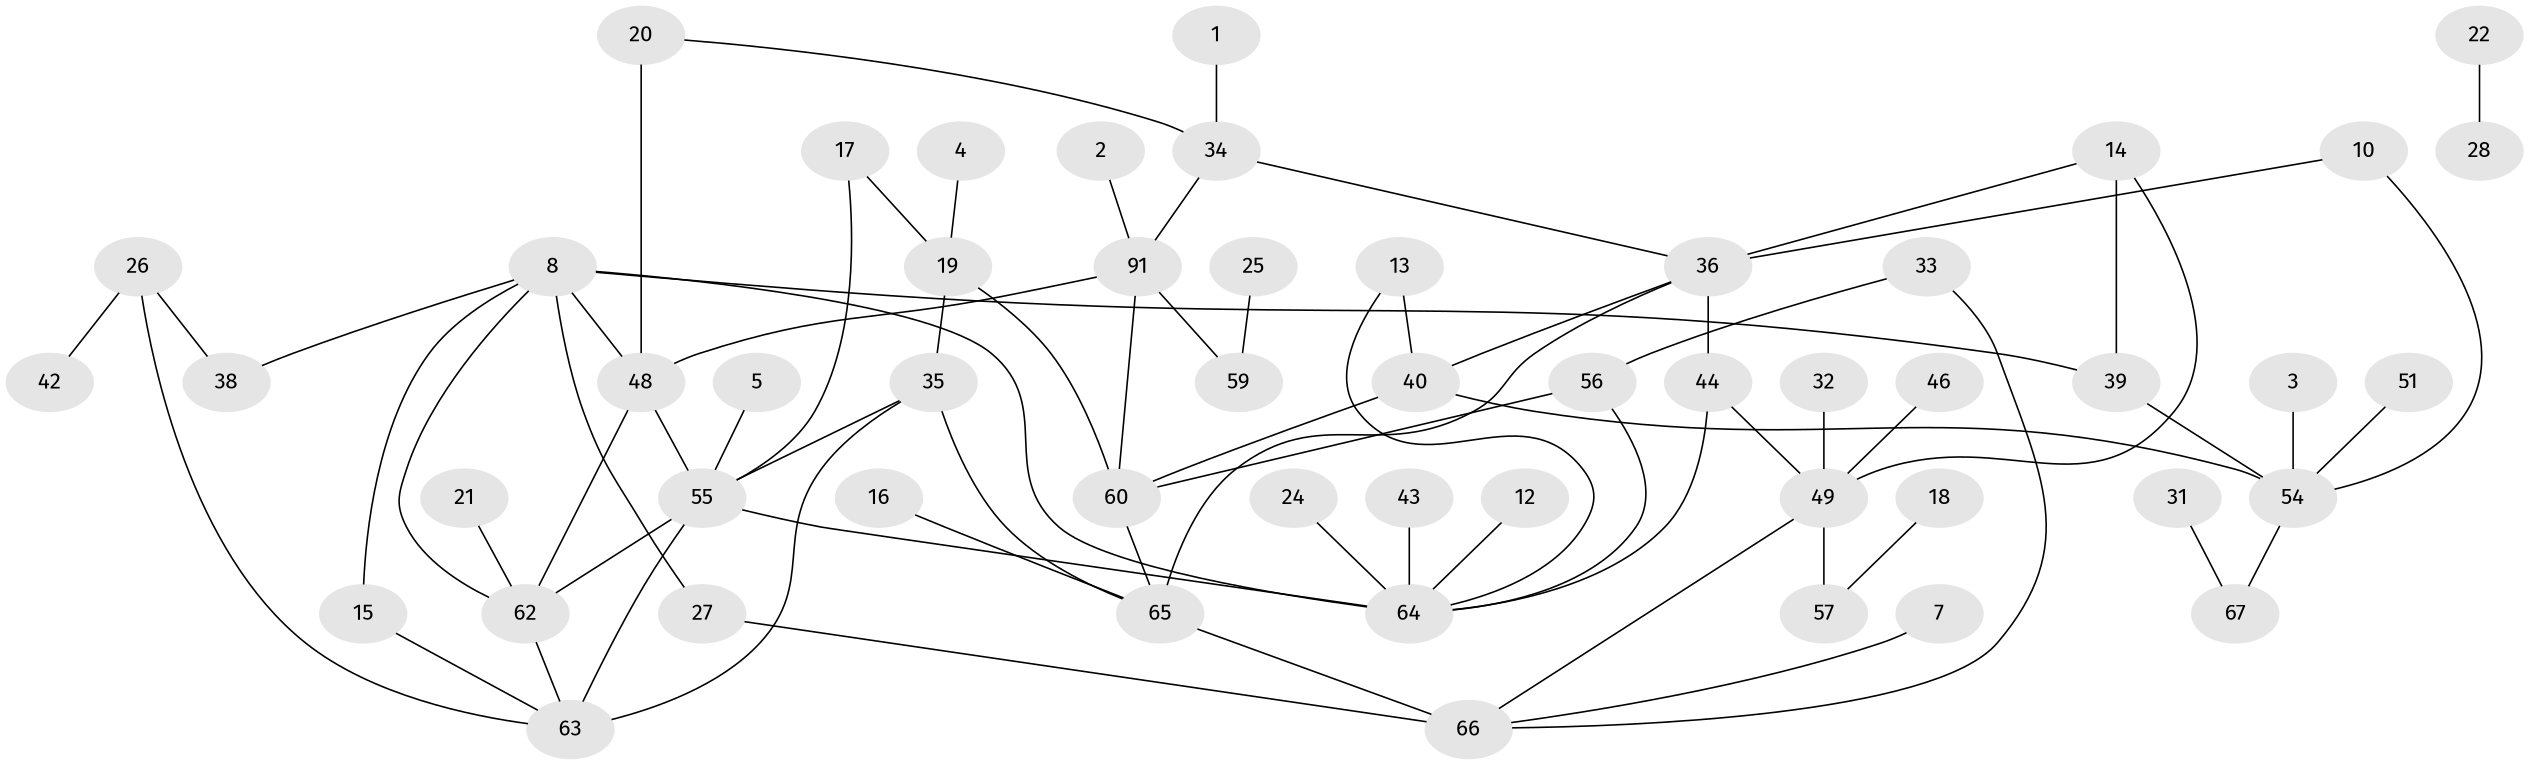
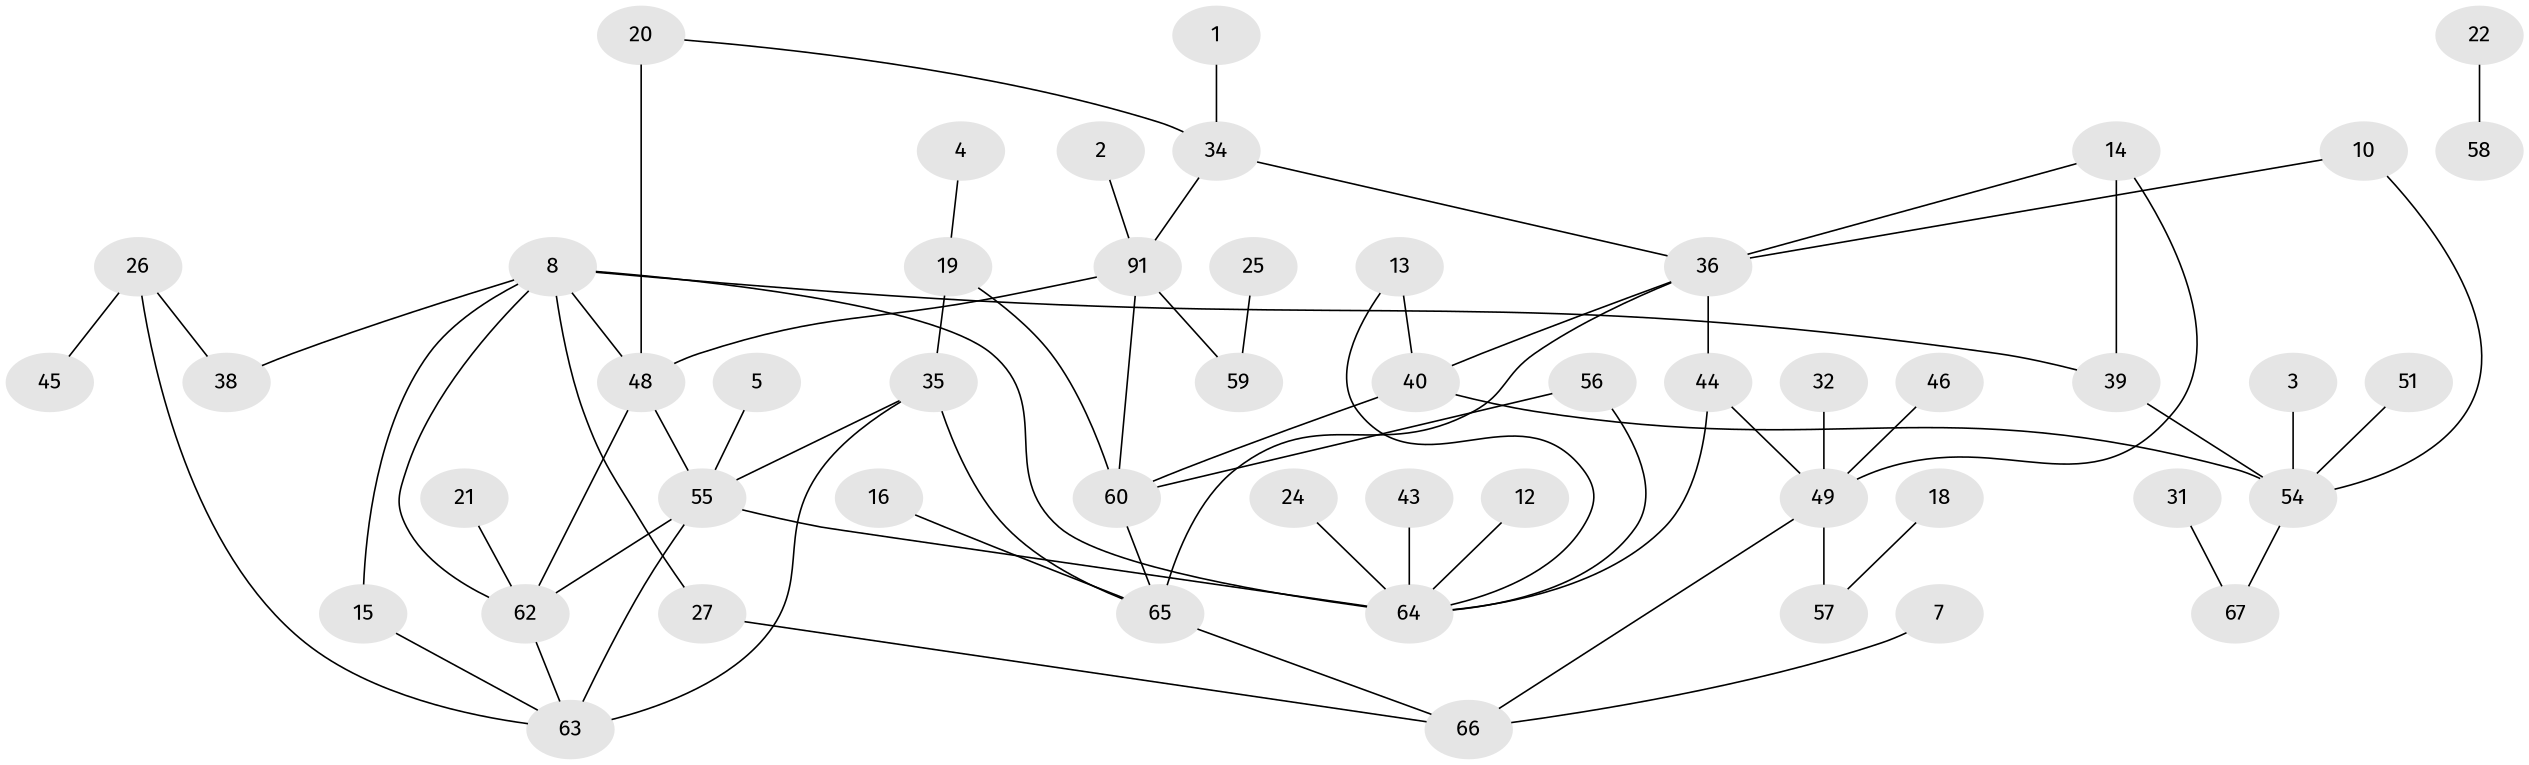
(845, 151) -> none
(2480, 151) -> (2480, 151)
(1927, 267) -> none
(50, 382) -> (50, 382)
